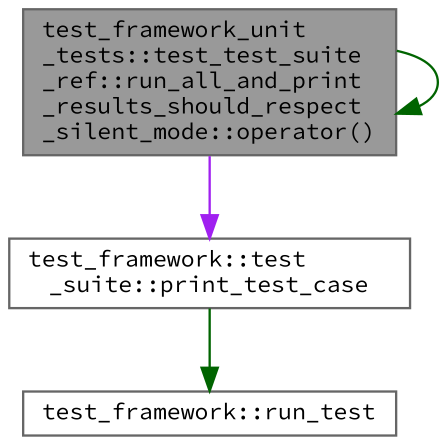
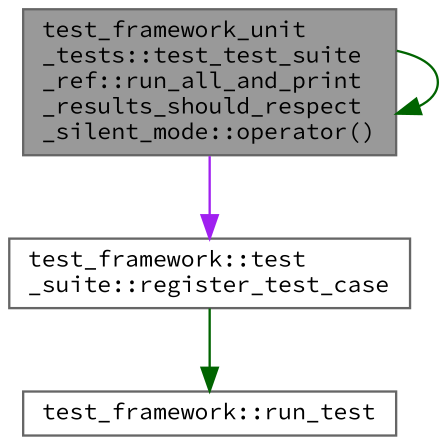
(210, 273) -> (210, 273)
